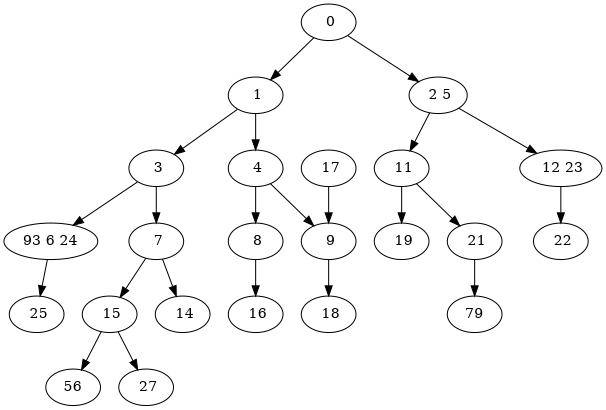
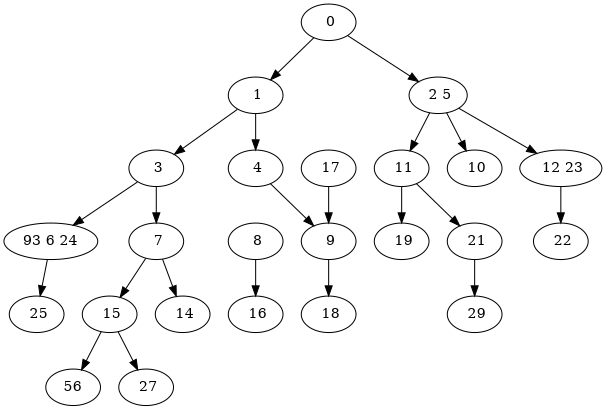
none -> (475, 168)
(256, 200) -> none
(475, 314) -> (475, 314)
